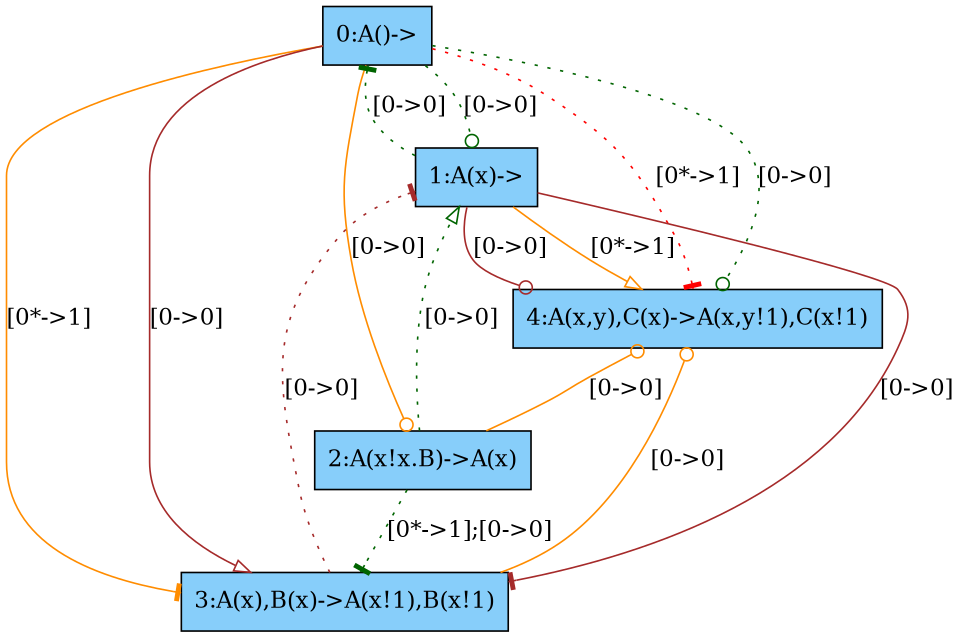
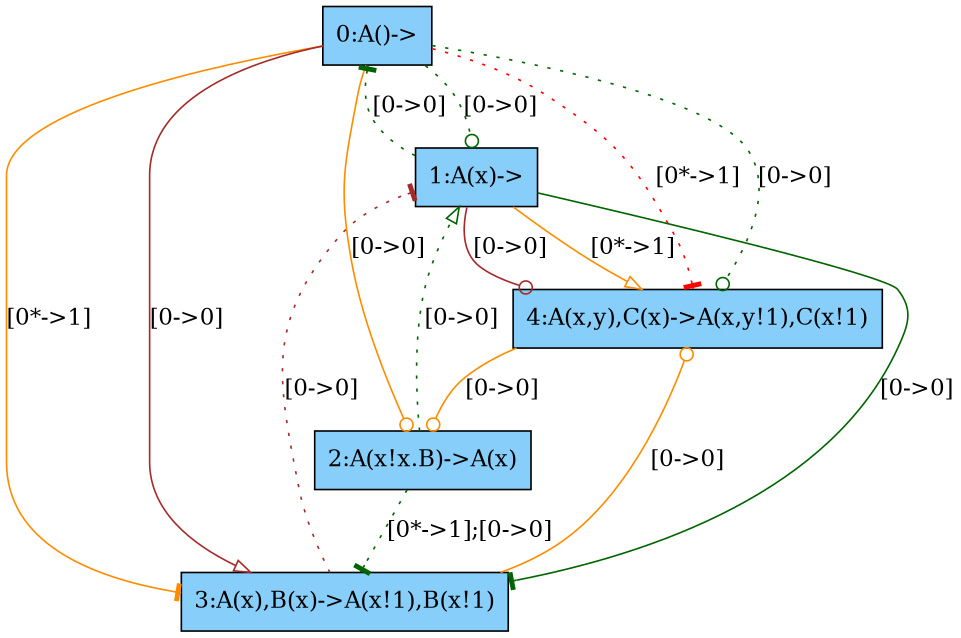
(891, 359) -> (891, 359)
(560, 394) -> (468, 375)
